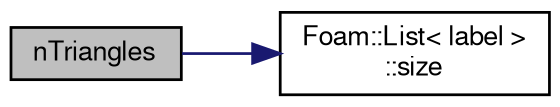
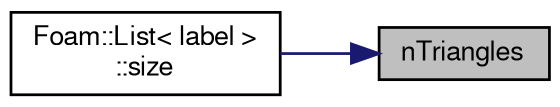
(217, 54) -> (316, 54)
